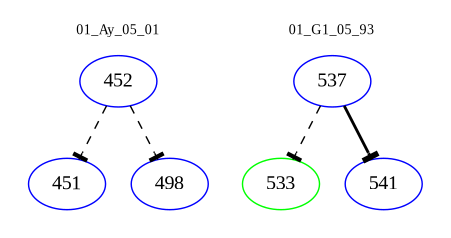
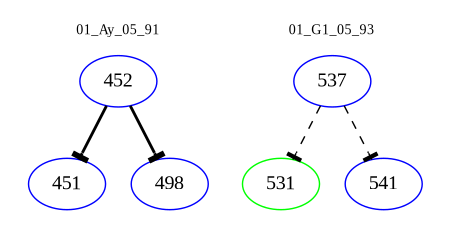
(118, 31) -> (118, 31)
(94, 129) -> (94, 129)
(142, 129) -> (142, 129)
(356, 129) -> (356, 129)
(281, 184) -> (281, 184)
